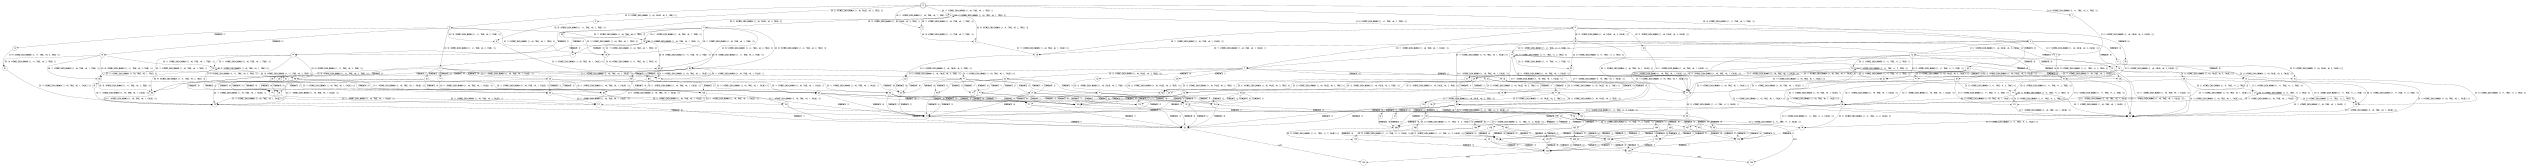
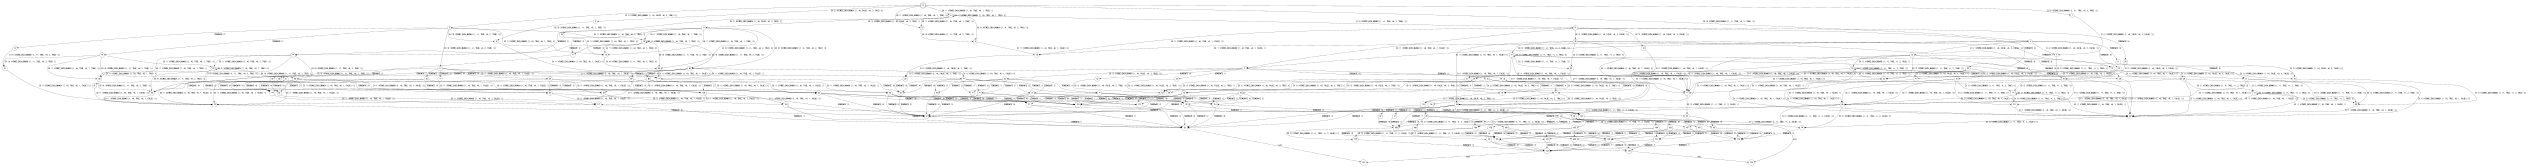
(248, 97) -> (184, 87)
(2184, 99) -> (2147, 78)
